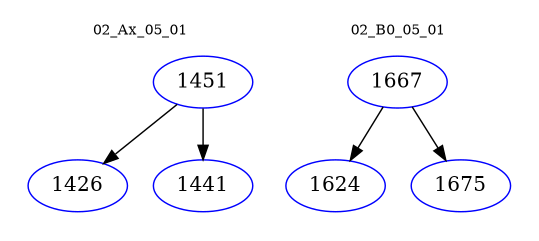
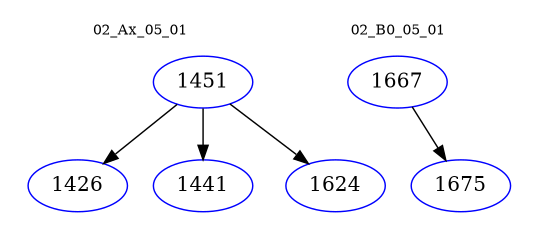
(371, 127) -> (255, 123)
